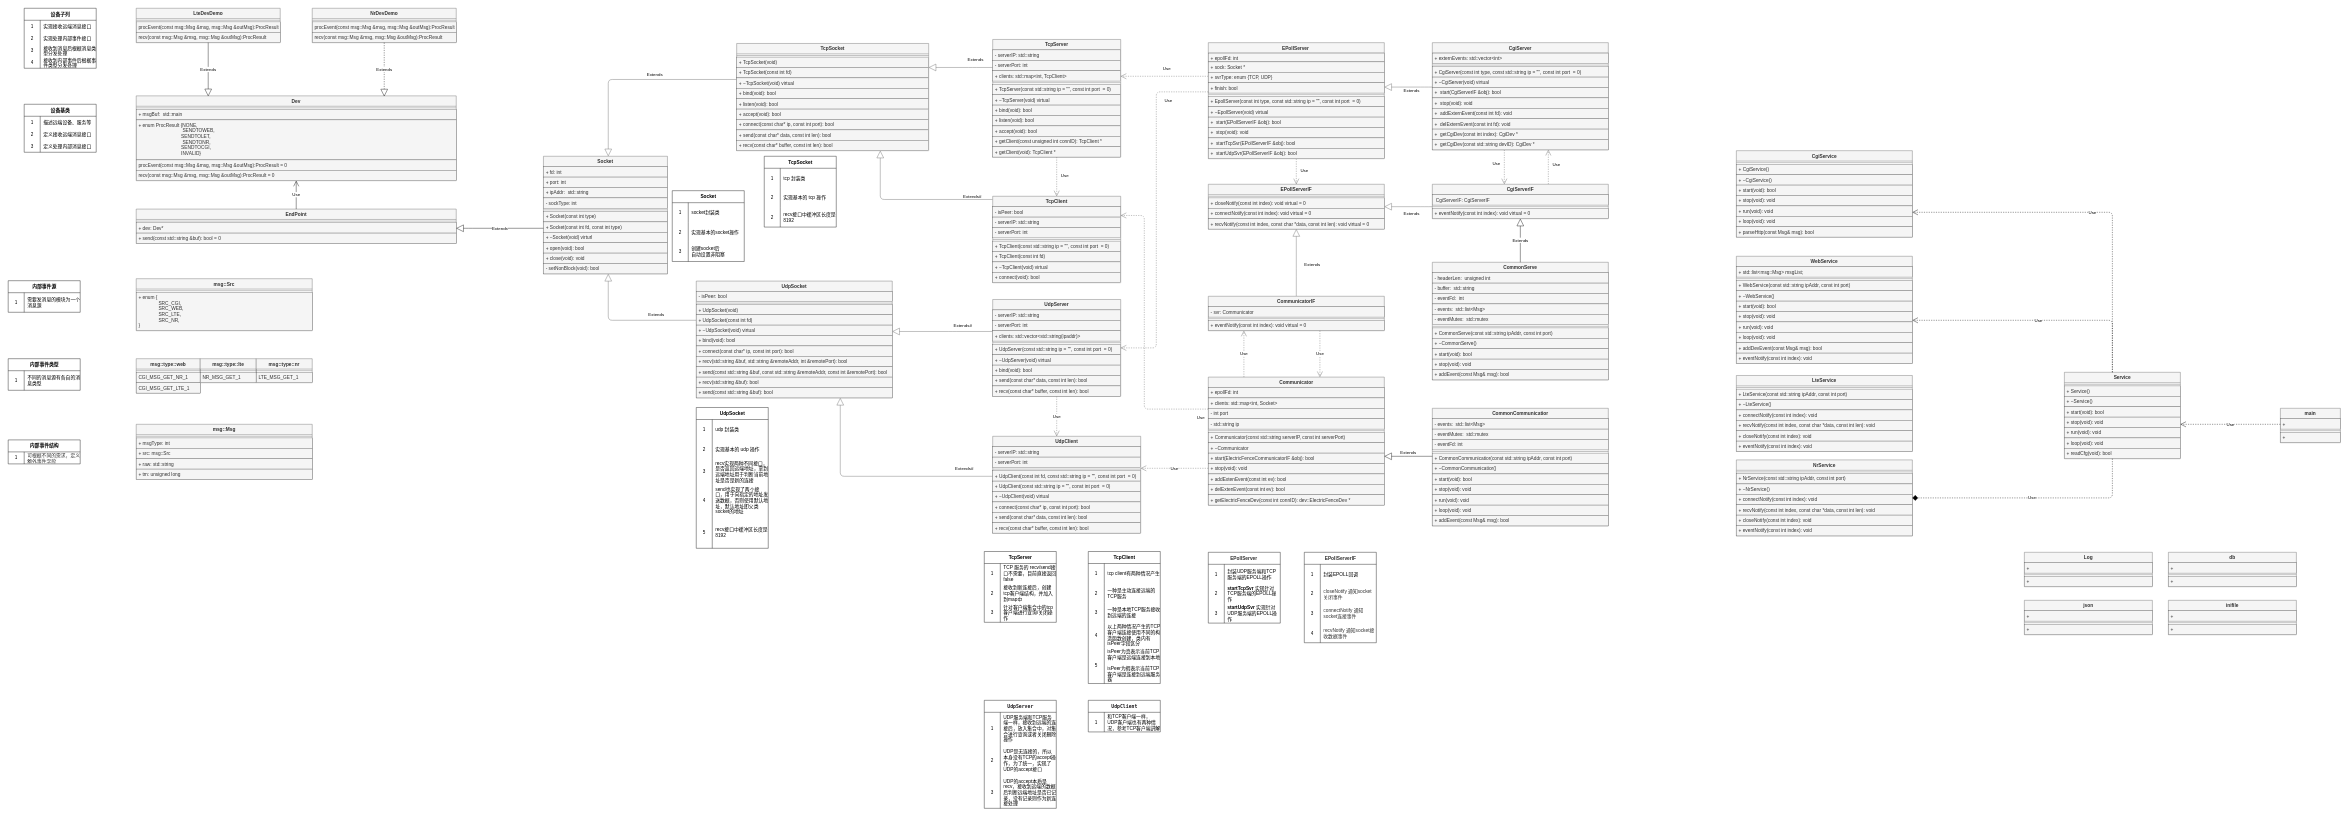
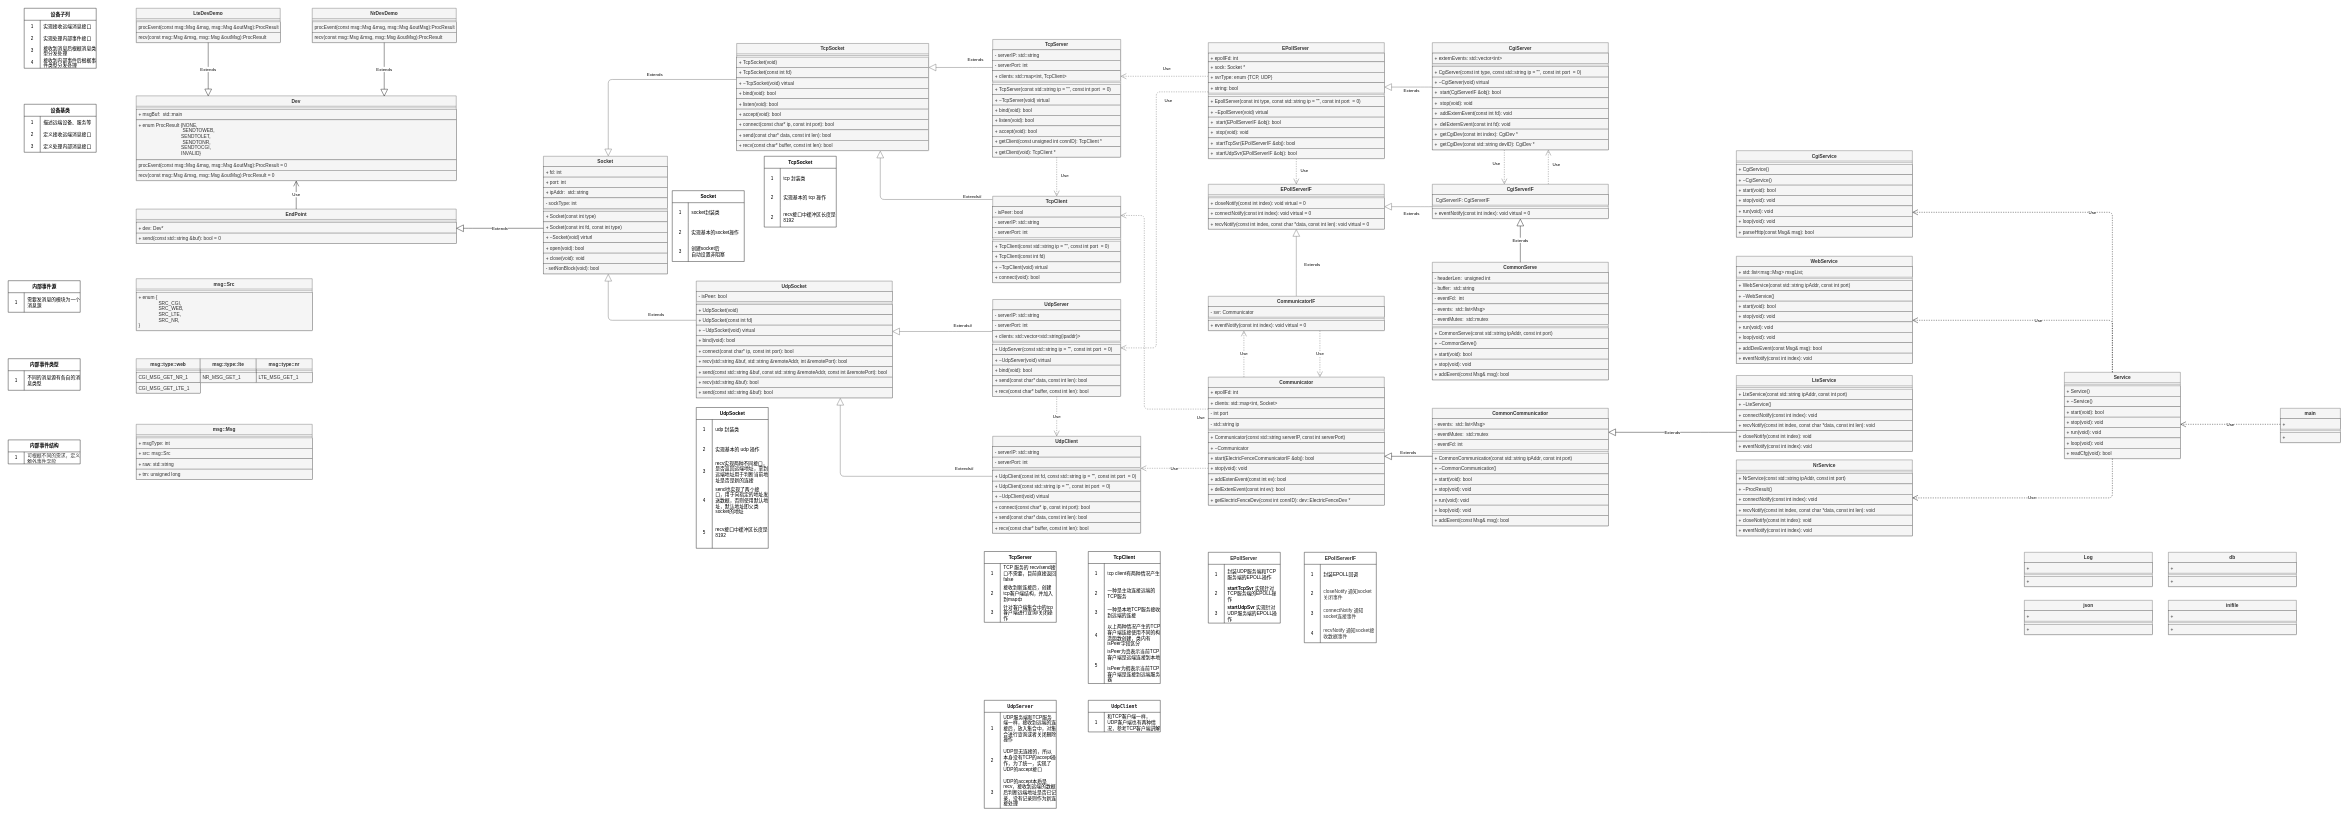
(384, 66) -> (384, 66)
(1226, 88) -> (1227, 88)
none -> (1676, 432)
(1756, 489) -> (1757, 489)
(1919, 498) -> (1917, 498)
